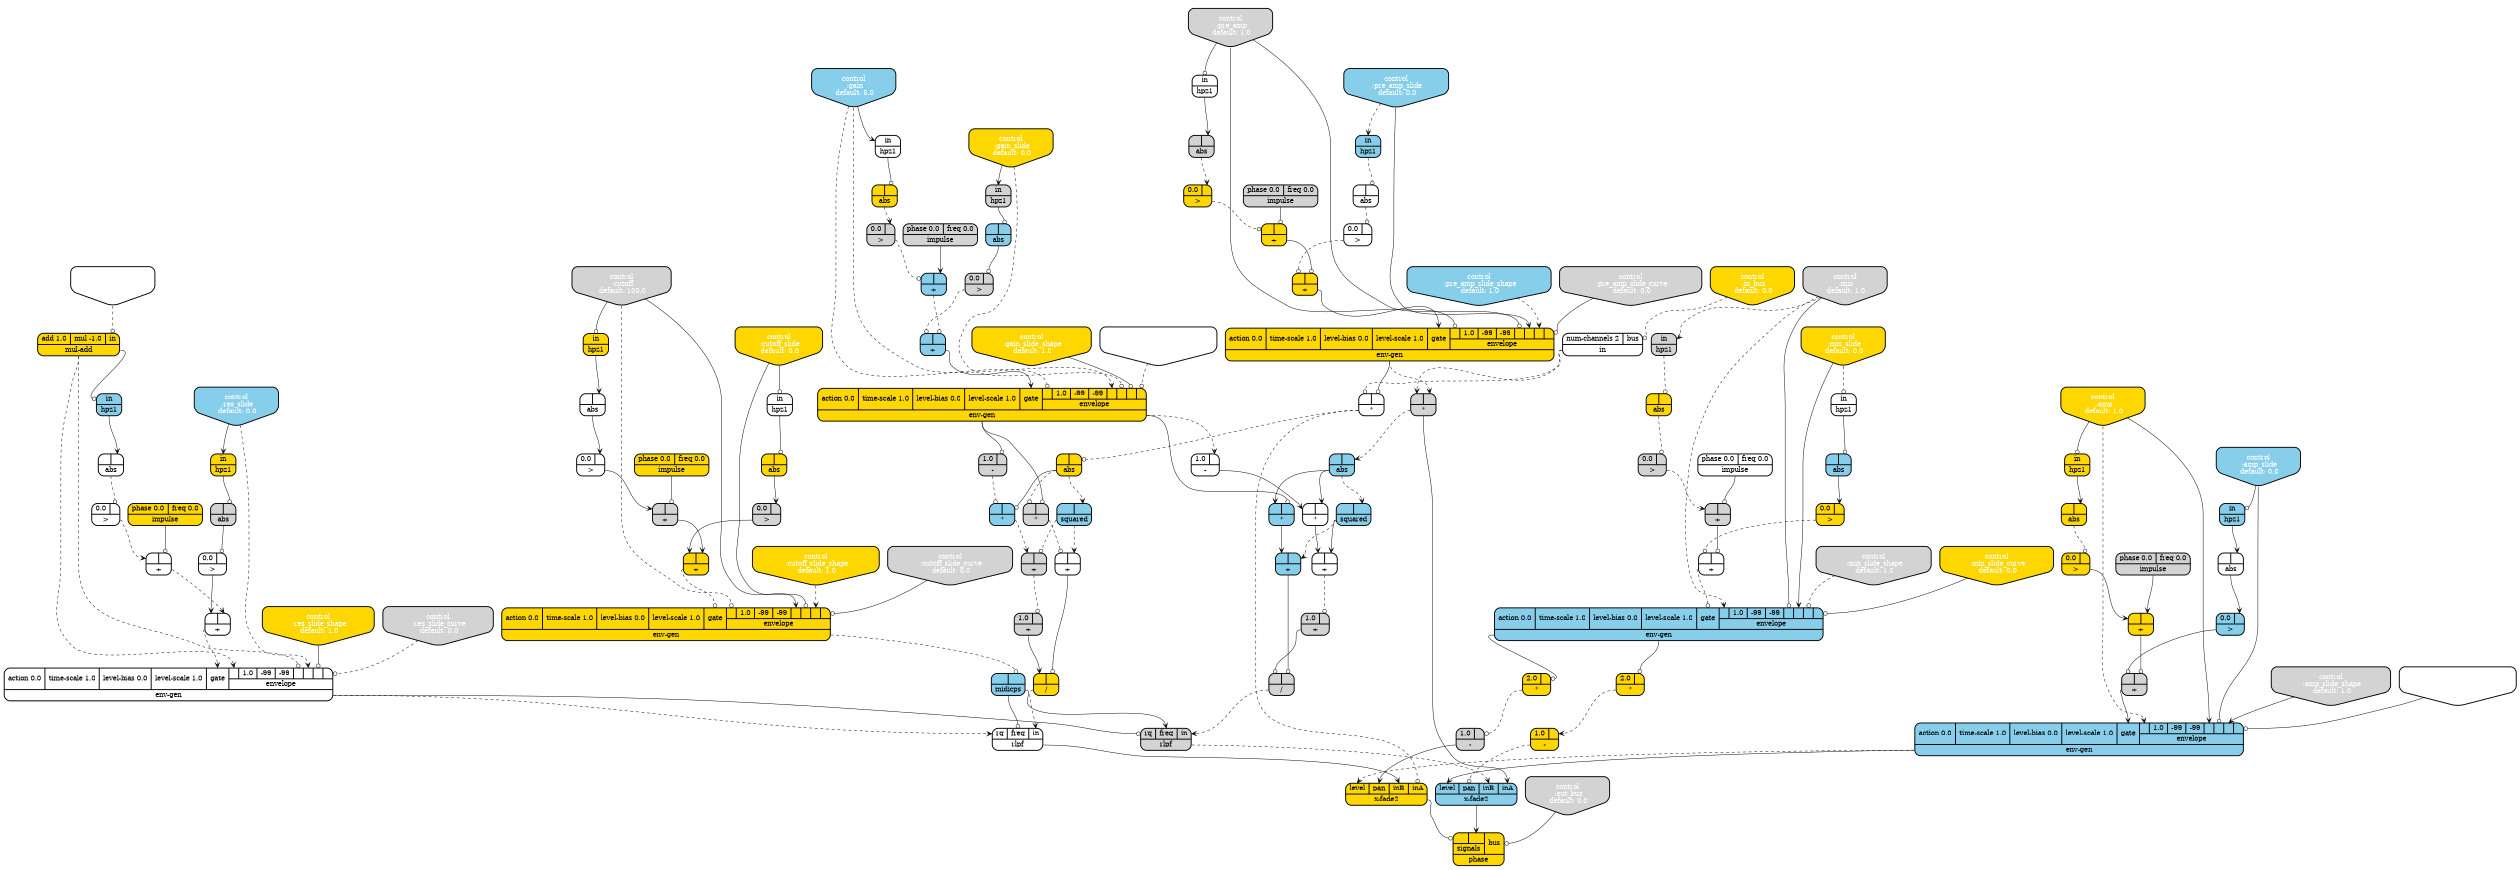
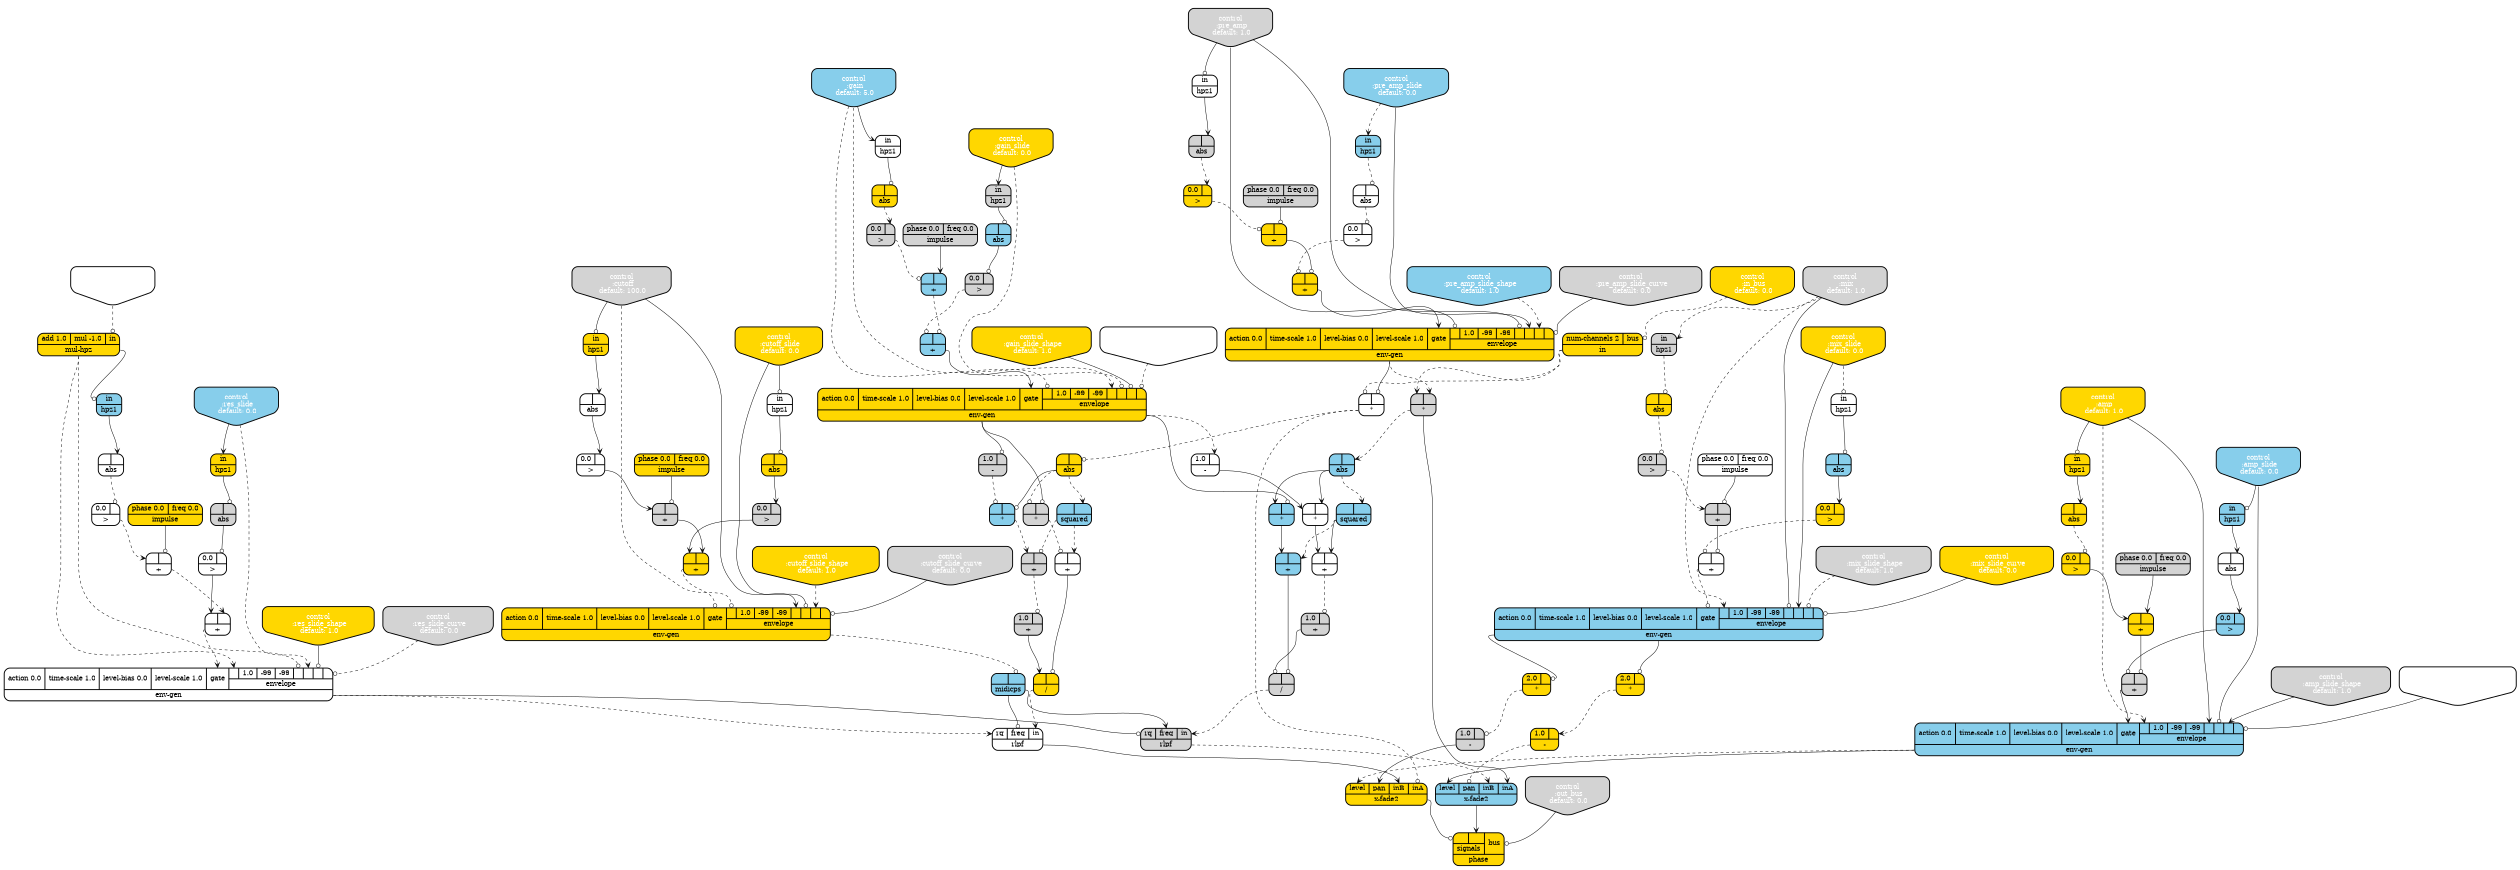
(1603, 345) -> (1603, 345)
(79, 350) -> (79, 350)
